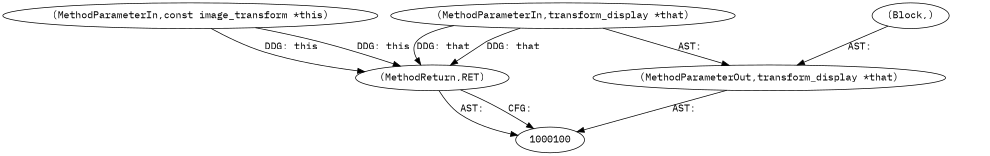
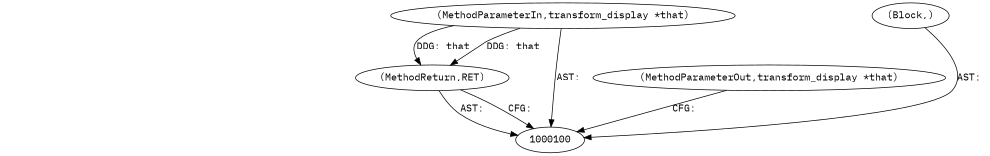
(190, 16) -> none
(846, 44) -> (811, 121)
(663, 46) -> (556, 74)
(687, 109) -> (687, 109)
